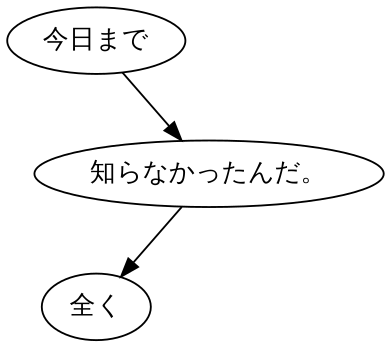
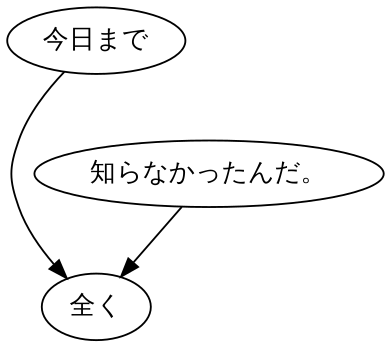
(146, 99) -> (12, 166)
